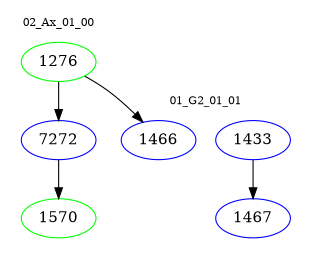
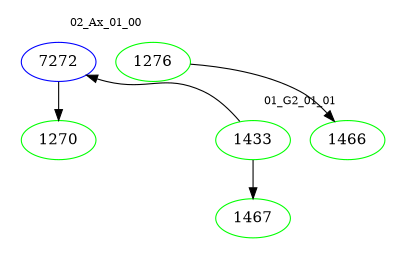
(59, 96) -> (174, 83)
(159, 140) -> (348, 140)
(253, 140) -> (253, 140)
(59, 218) -> (59, 140)
(253, 218) -> (253, 218)
